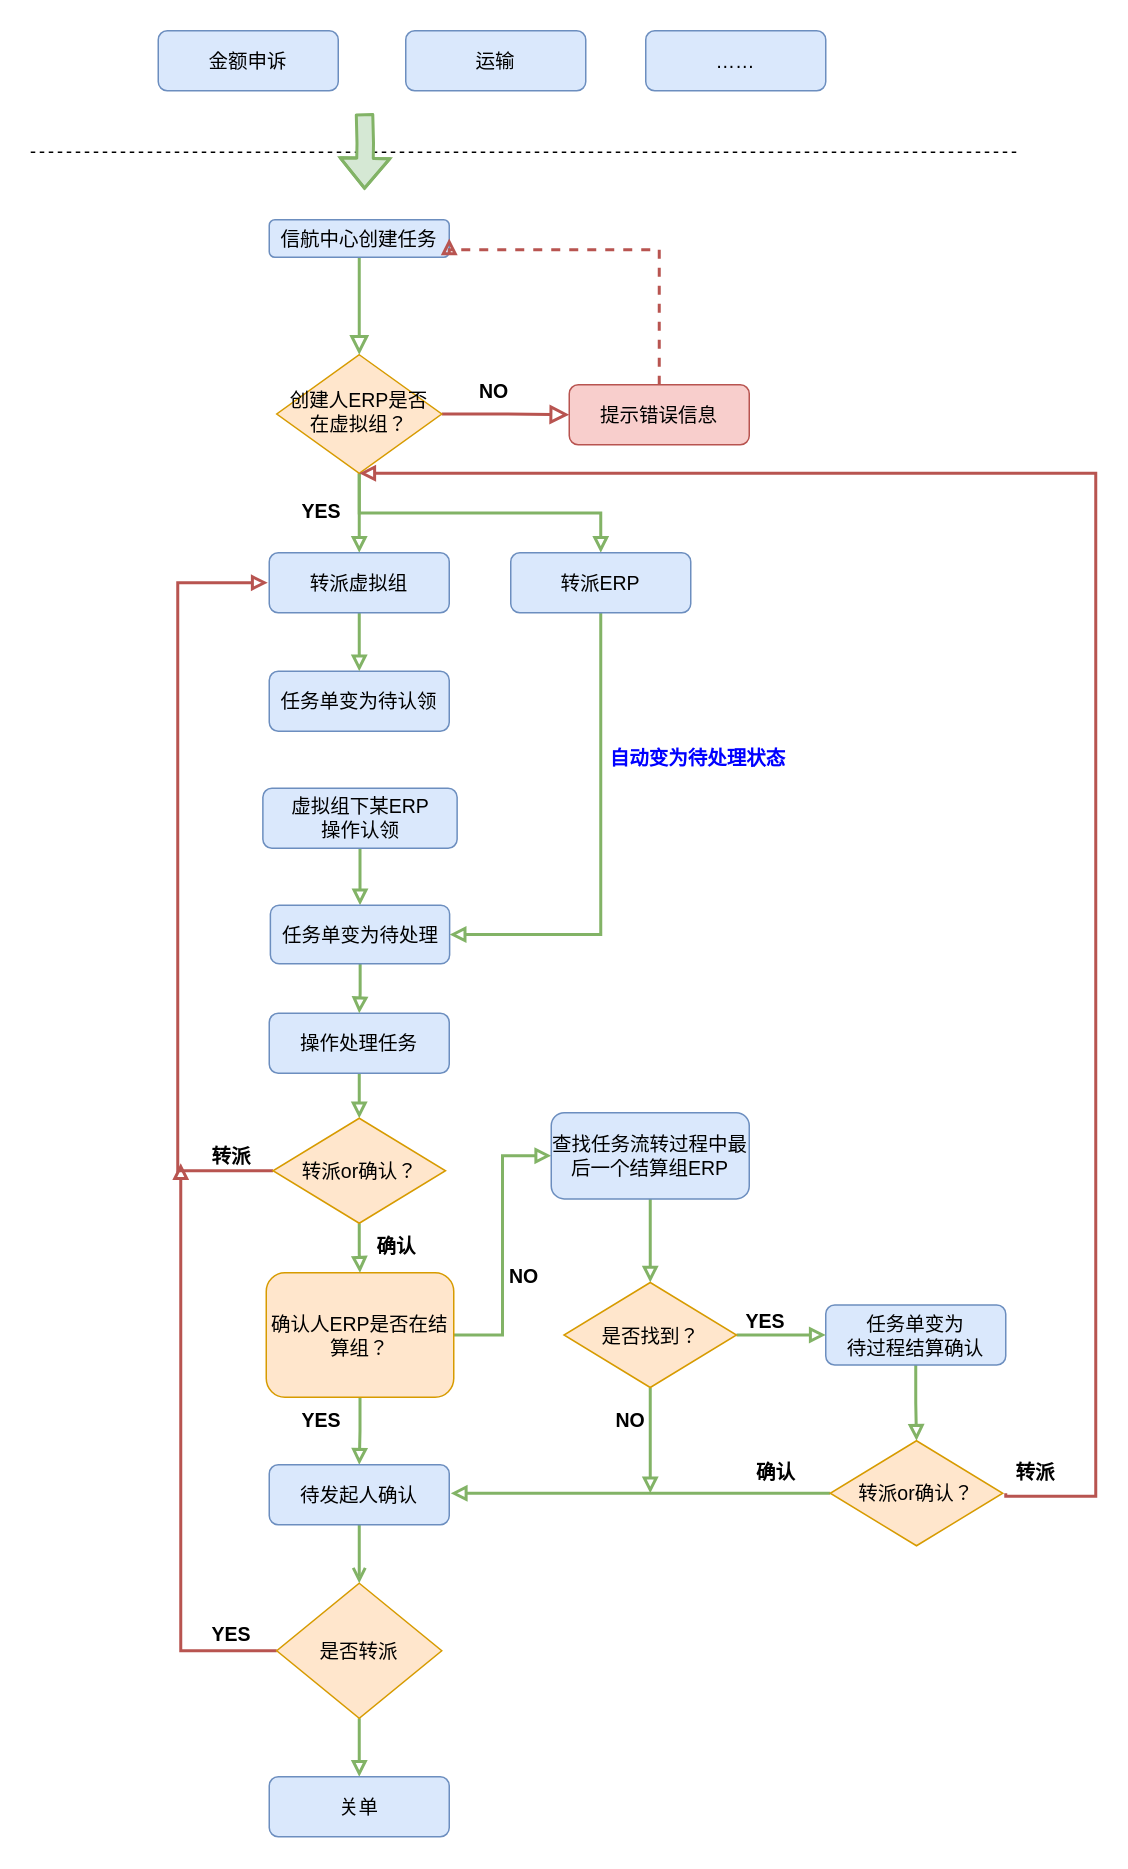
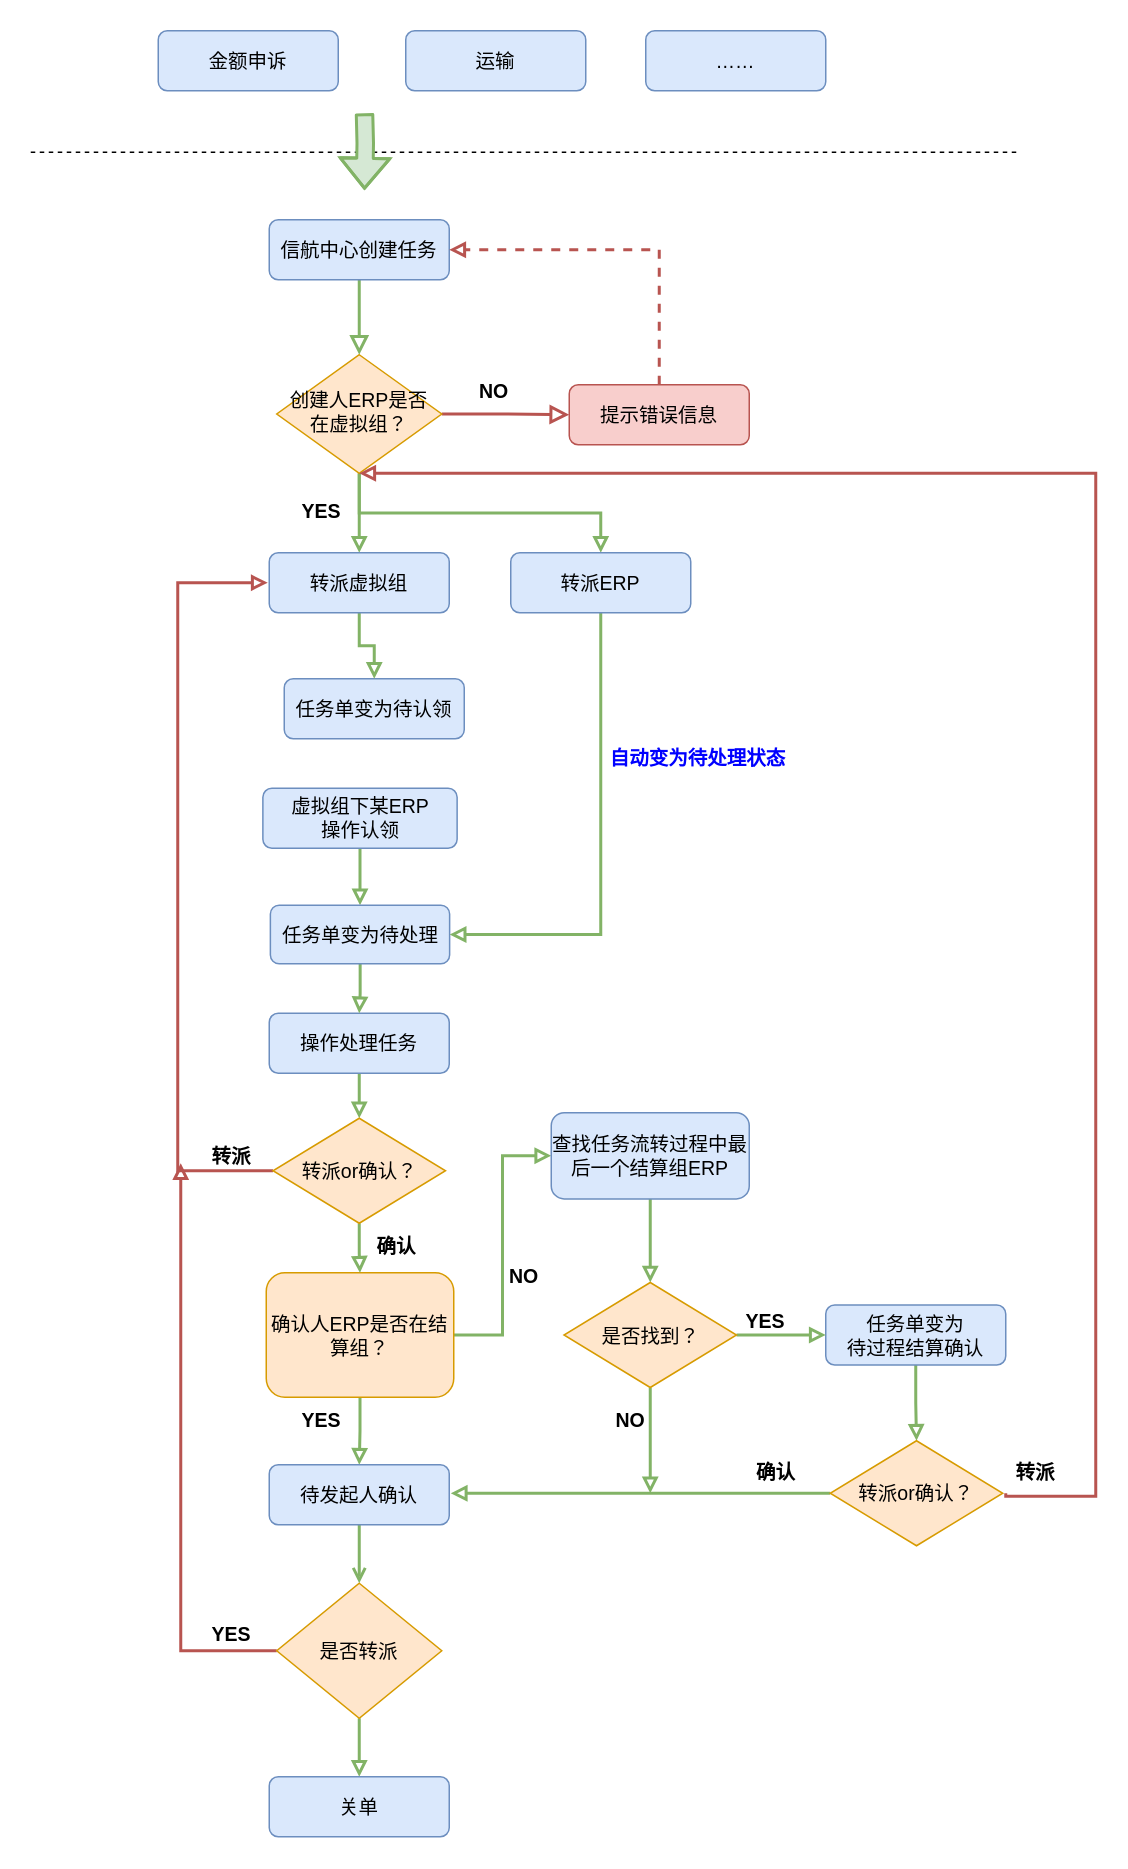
(359, 239) -> (359, 250)
(359, 701) -> (374, 709)
